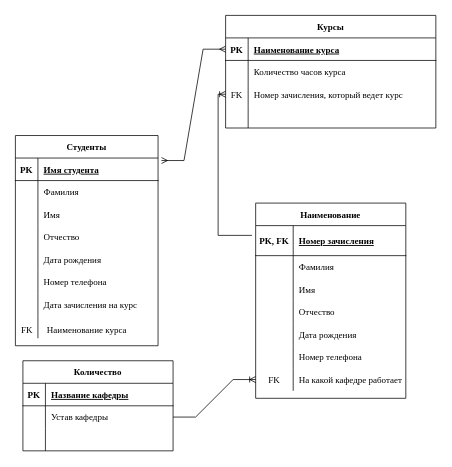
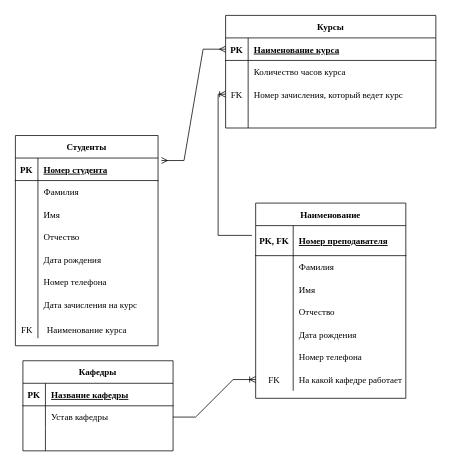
(73, 170) -> (78, 170)
(338, 241) -> (345, 241)
(98, 372) -> (98, 372)
